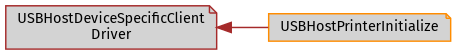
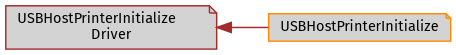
(111, 27) -> (111, 27)
